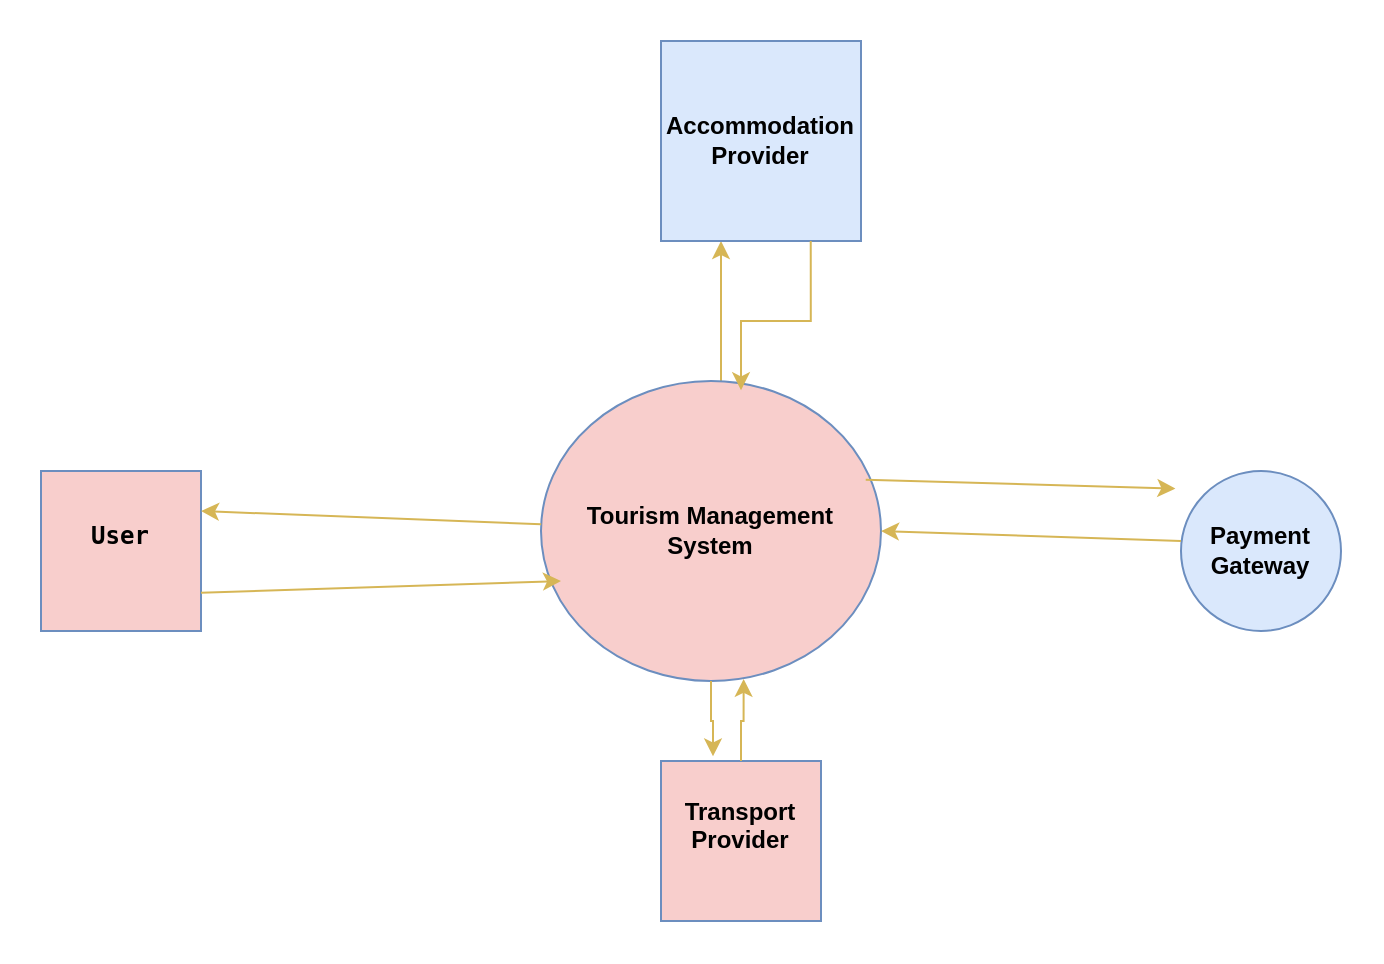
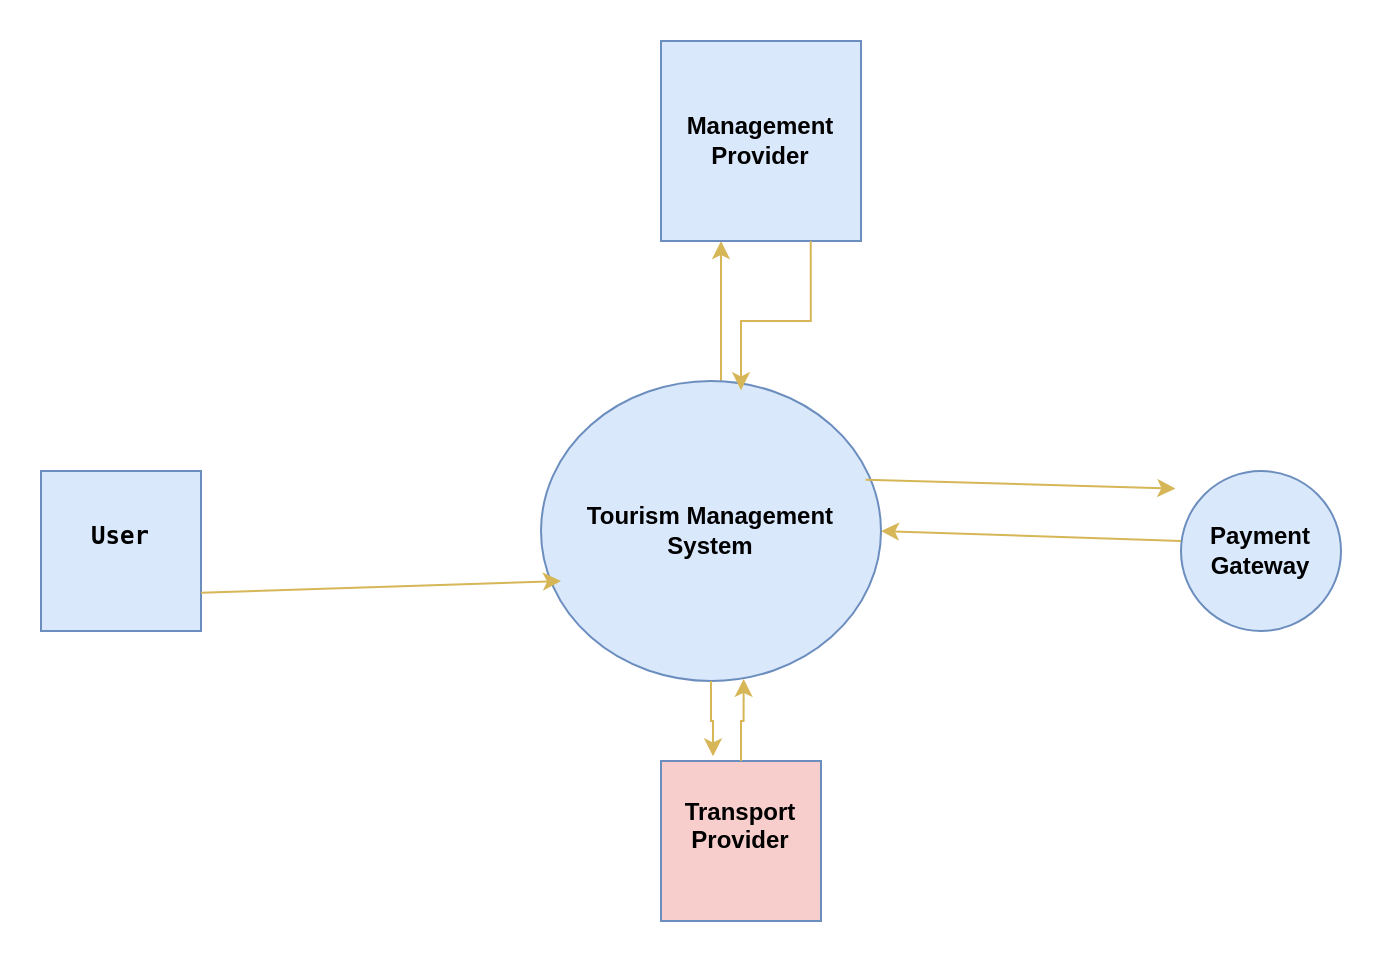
(761, 141) -> (761, 141)
(378, 518) -> none
(711, 531) -> (711, 531)
(121, 551) -> (121, 551)
